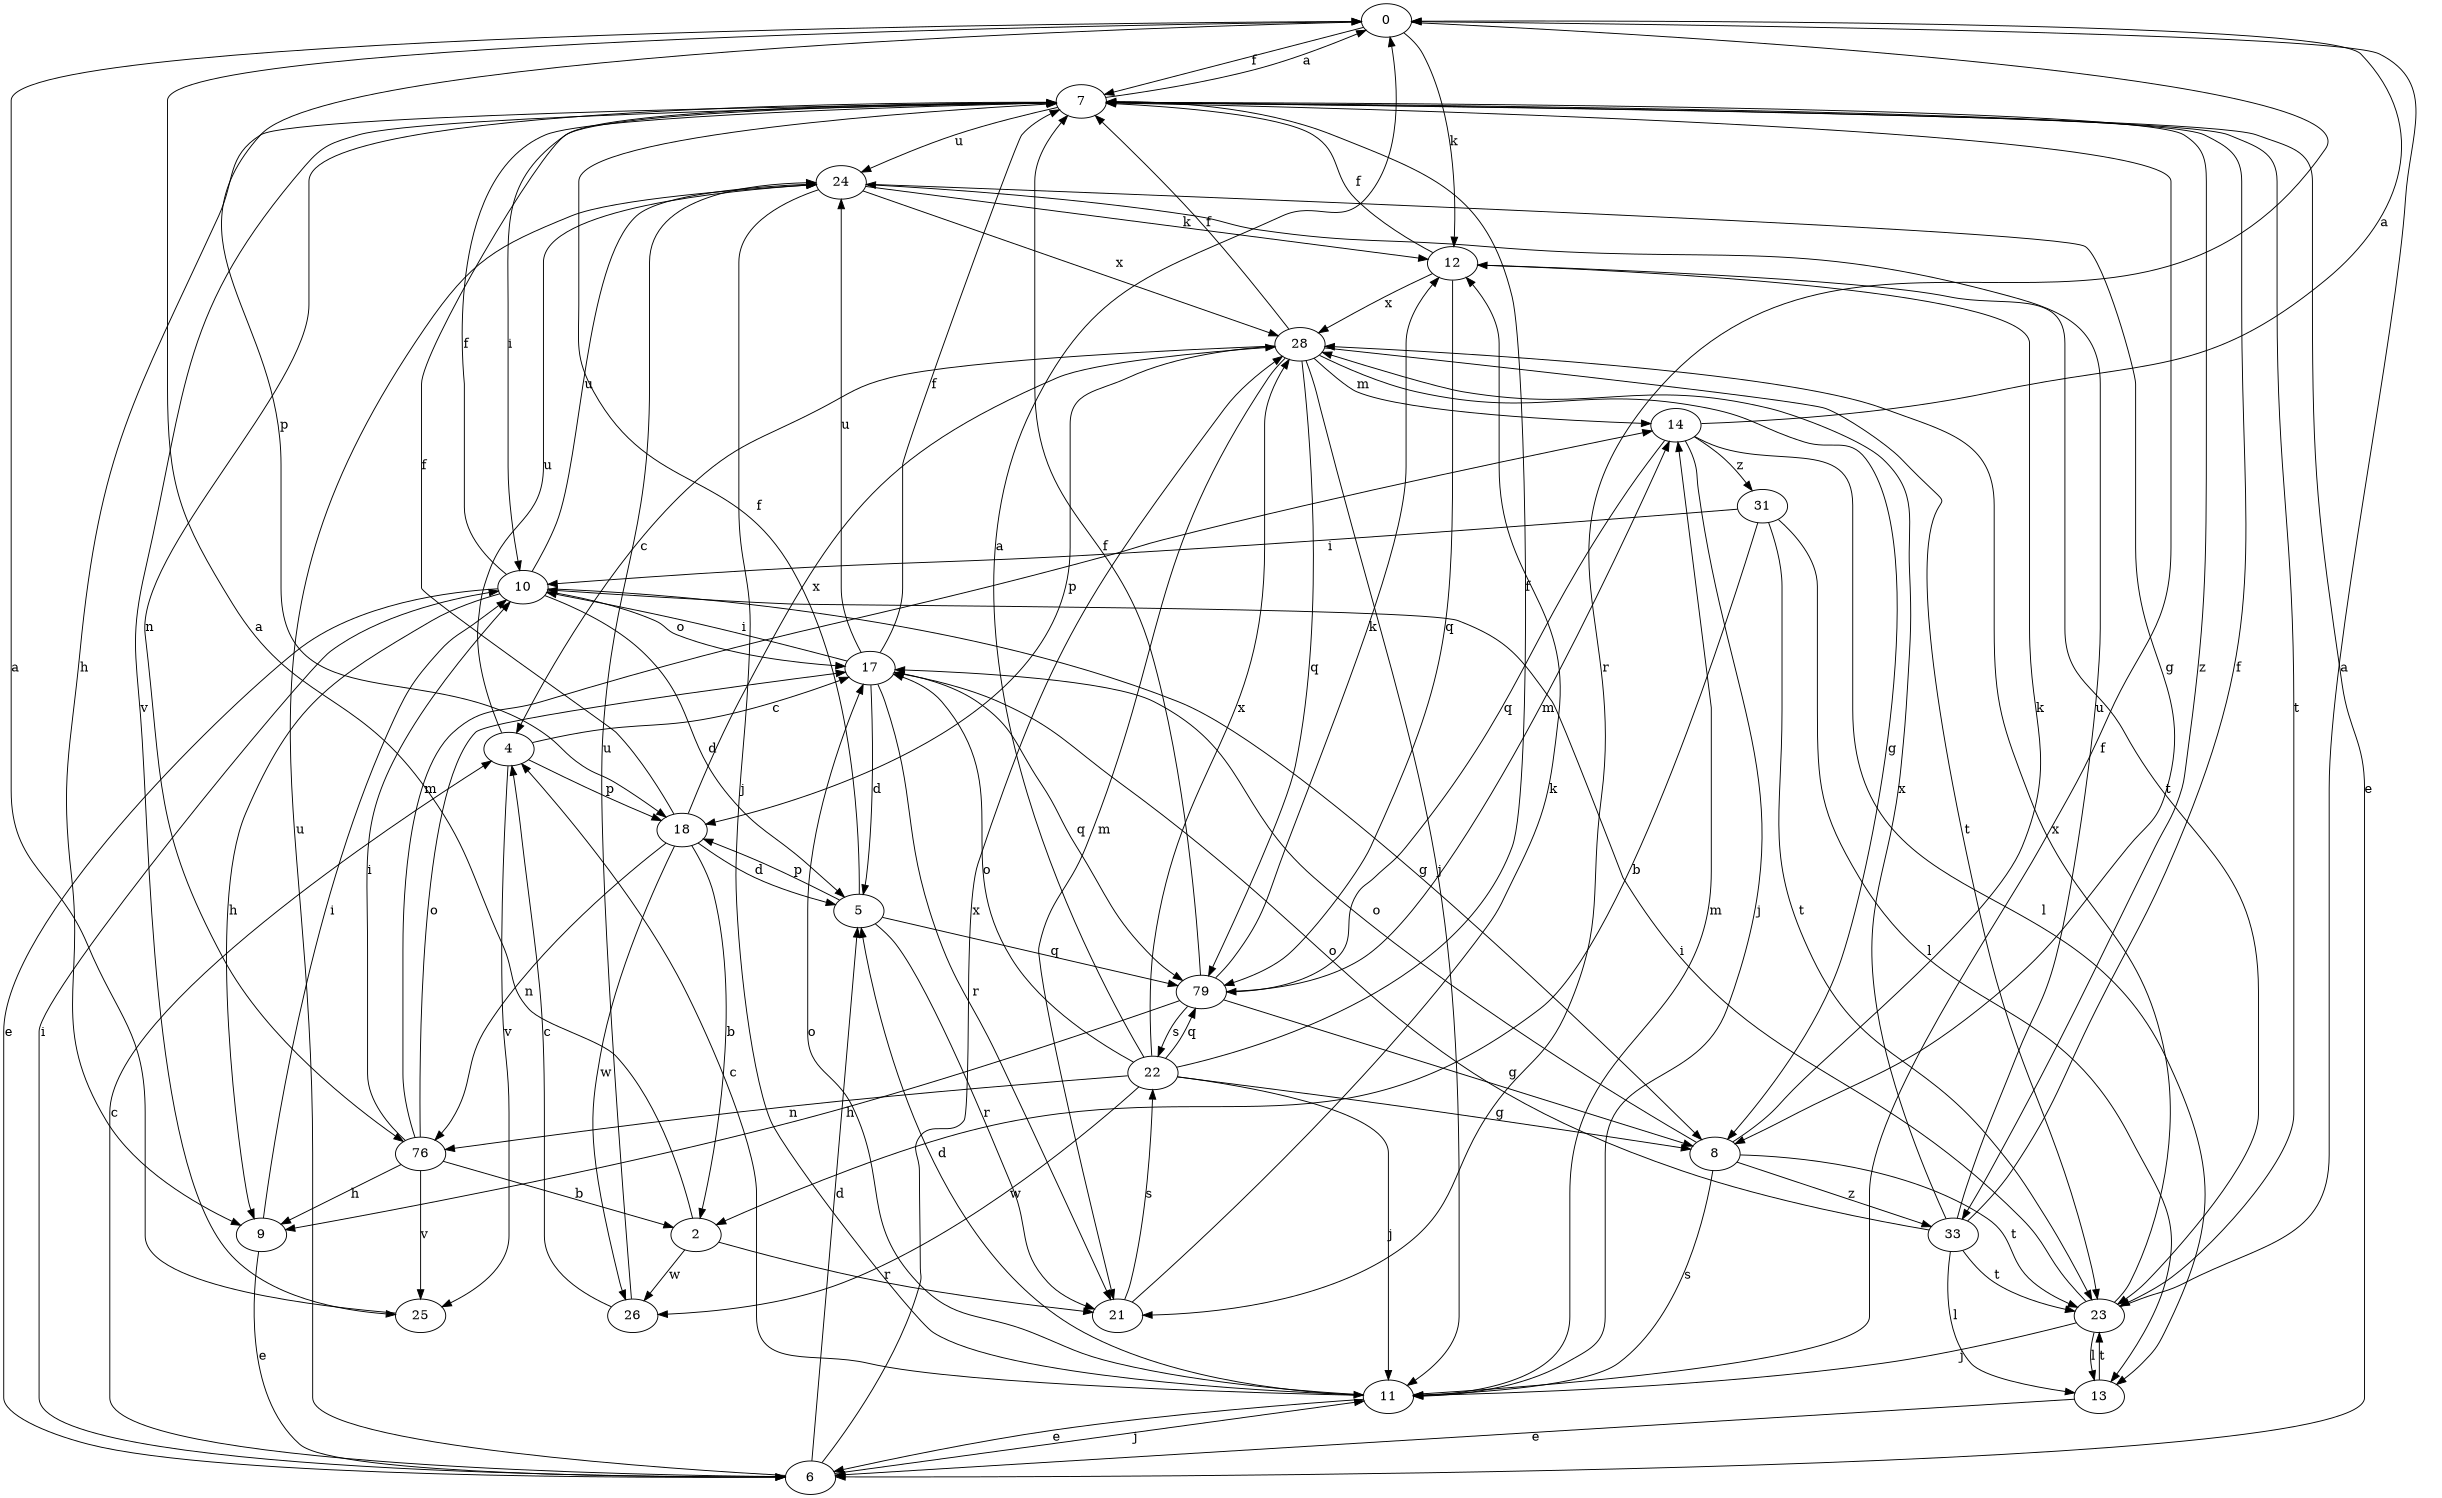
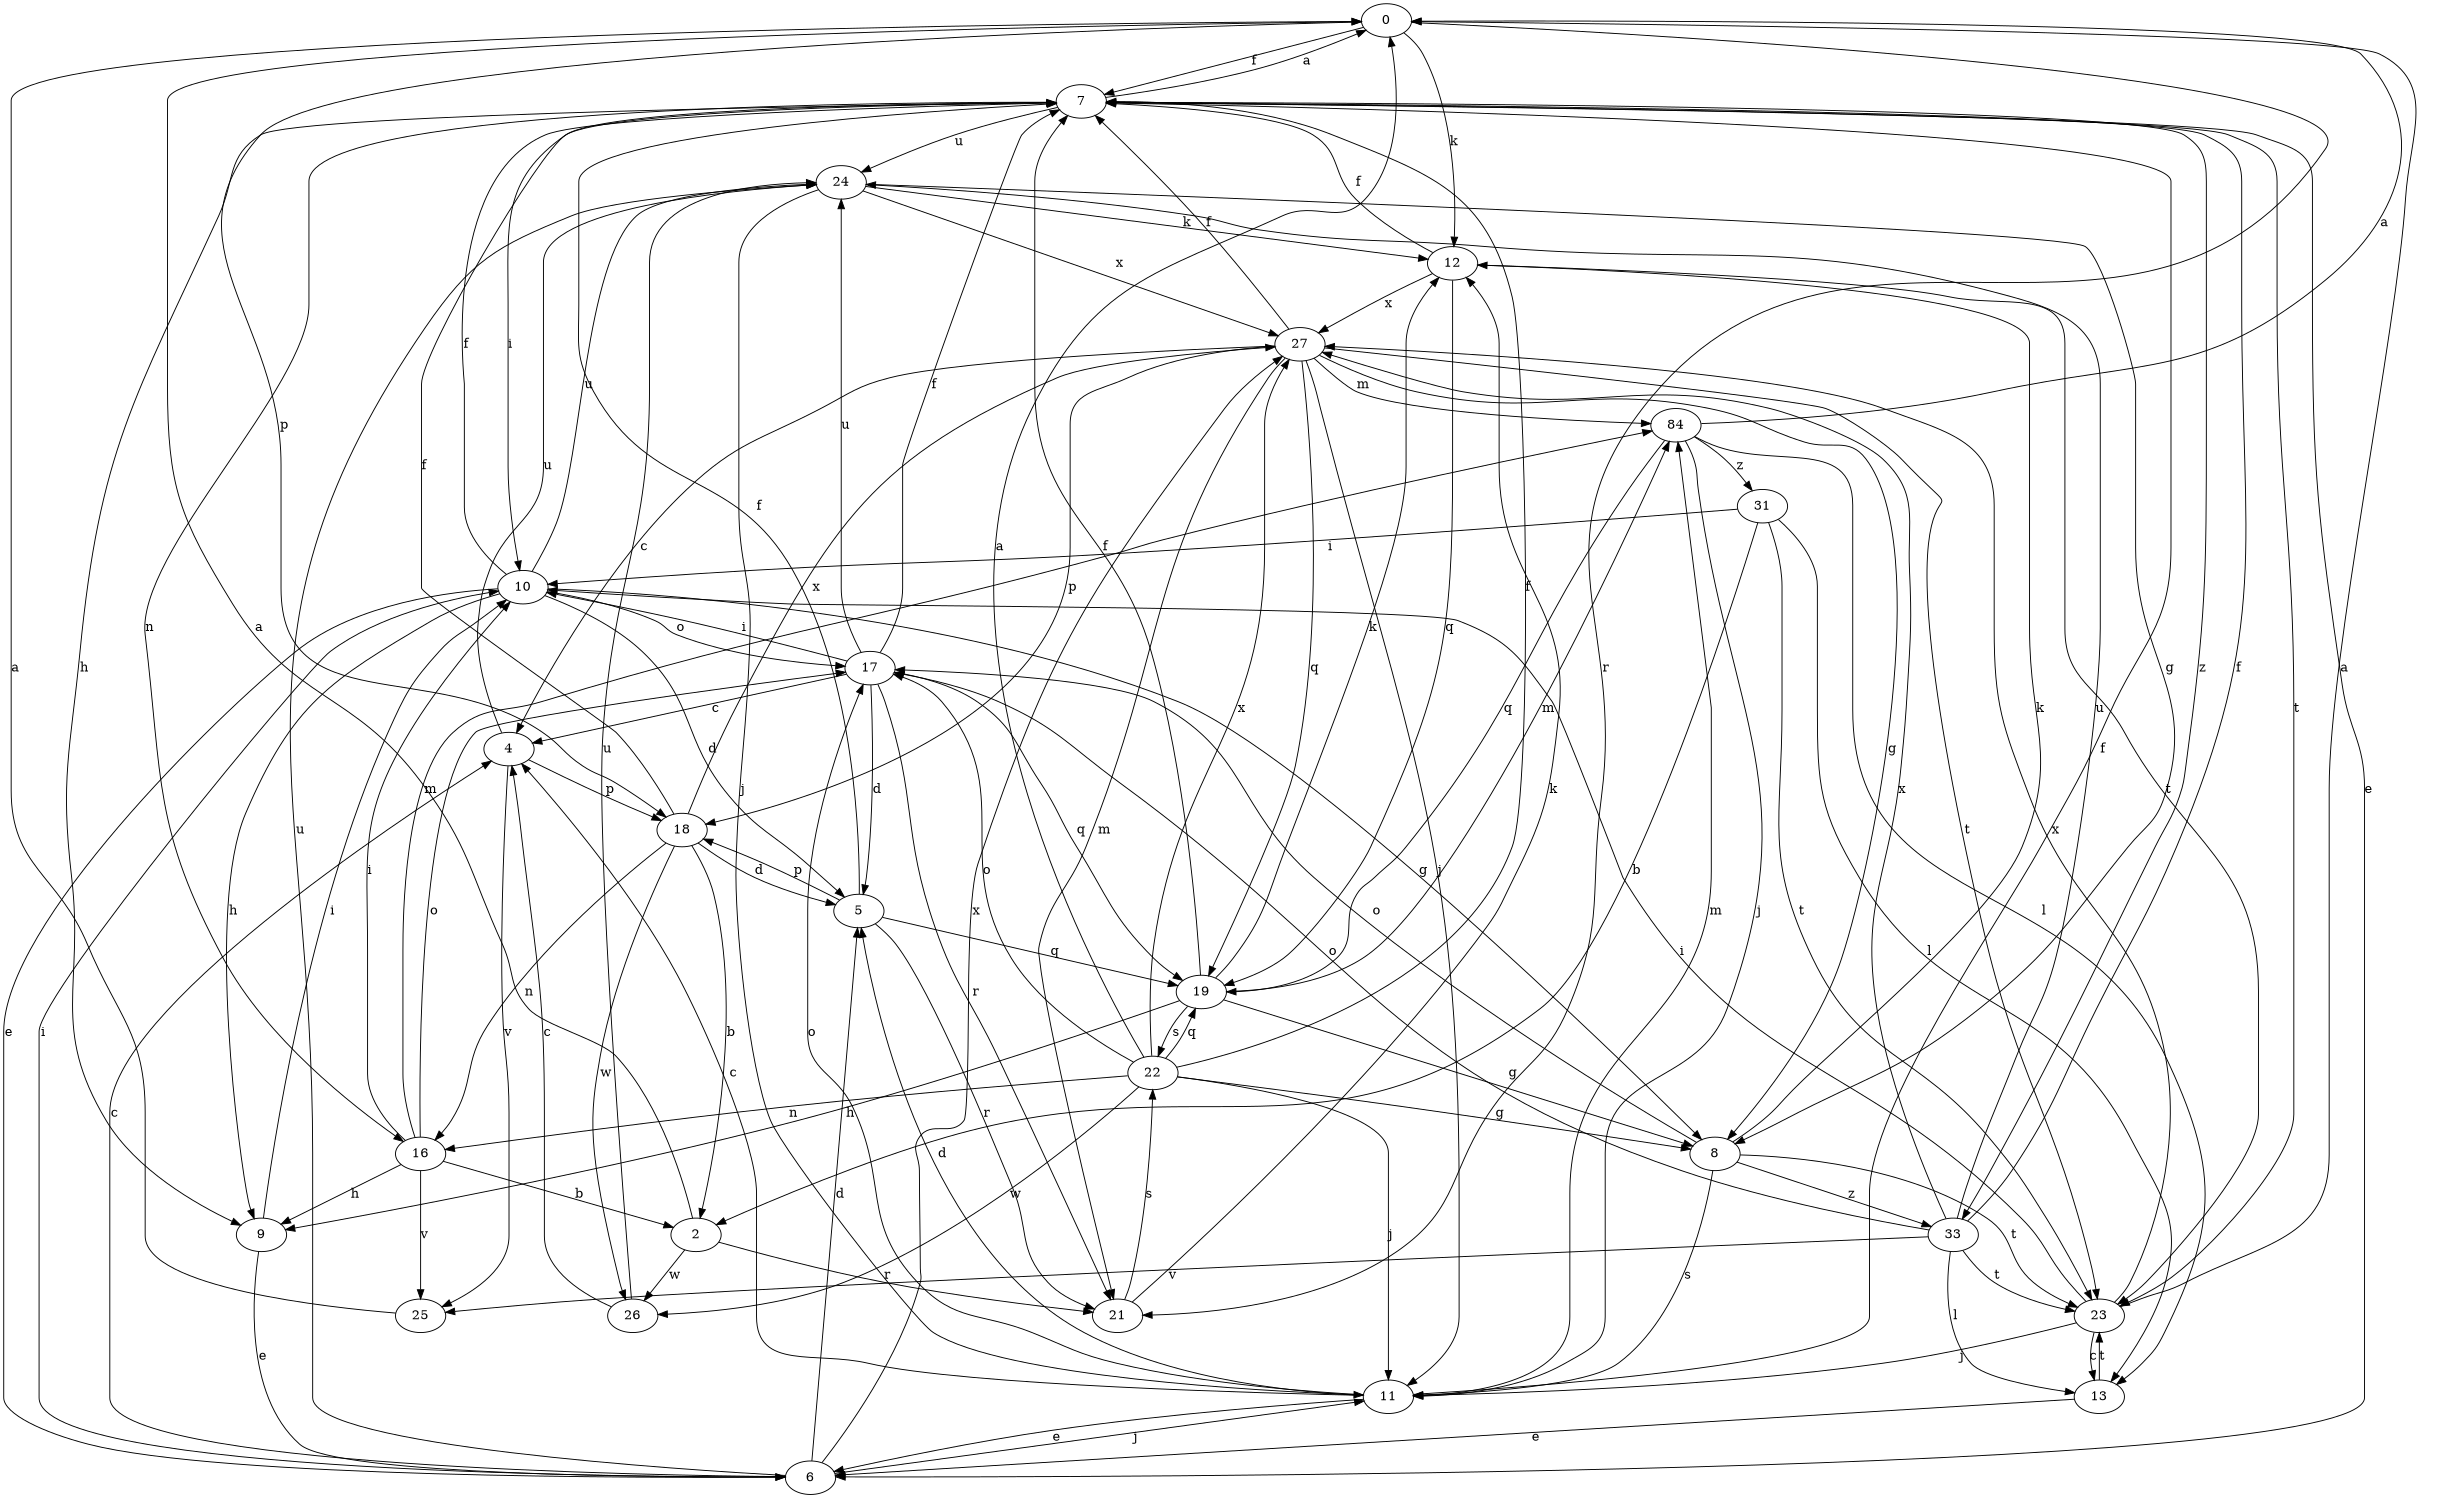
(1300, 344) -> (1300, 344)
(180, 406) -> (1191, 1269)
(1676, 425) -> (1676, 425)
(680, 723) -> (694, 708)
(1201, 992) -> (1201, 992)
(421, 1154) -> (421, 1154)
(2093, 1356) -> (2093, 1356)
